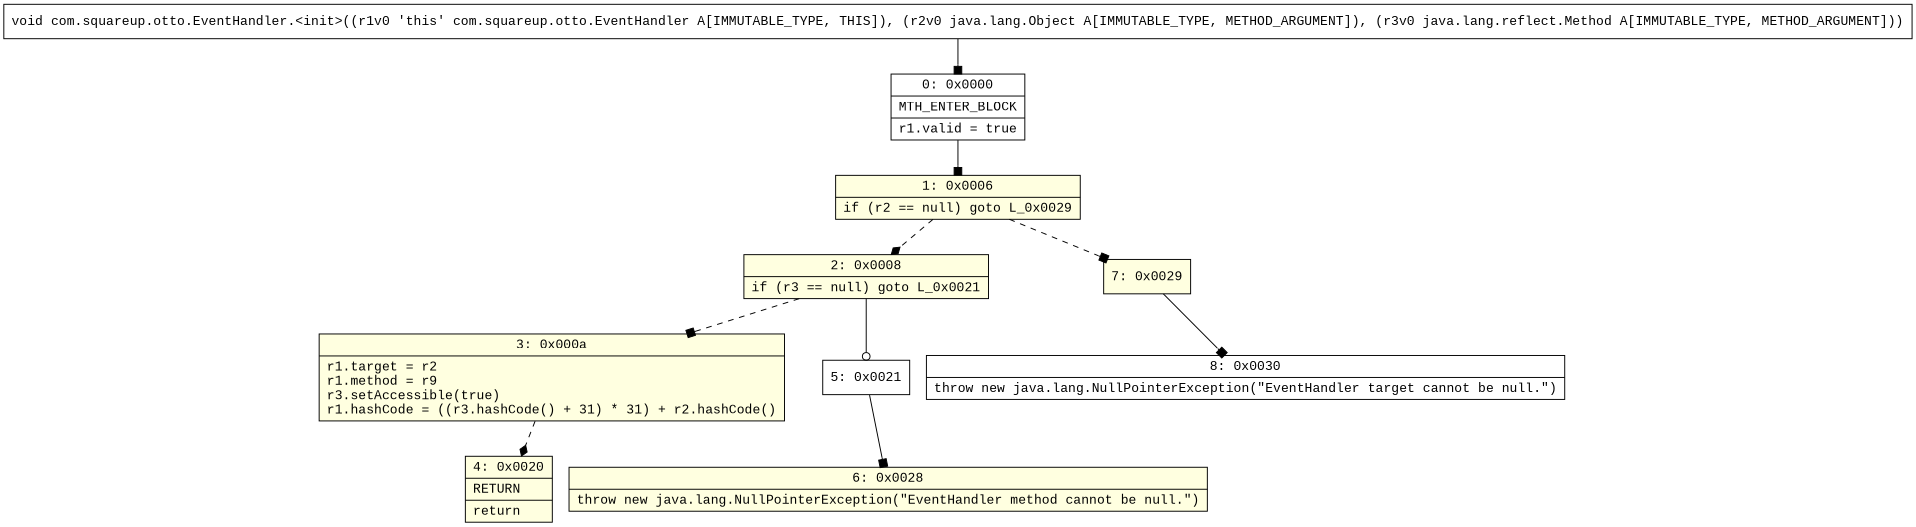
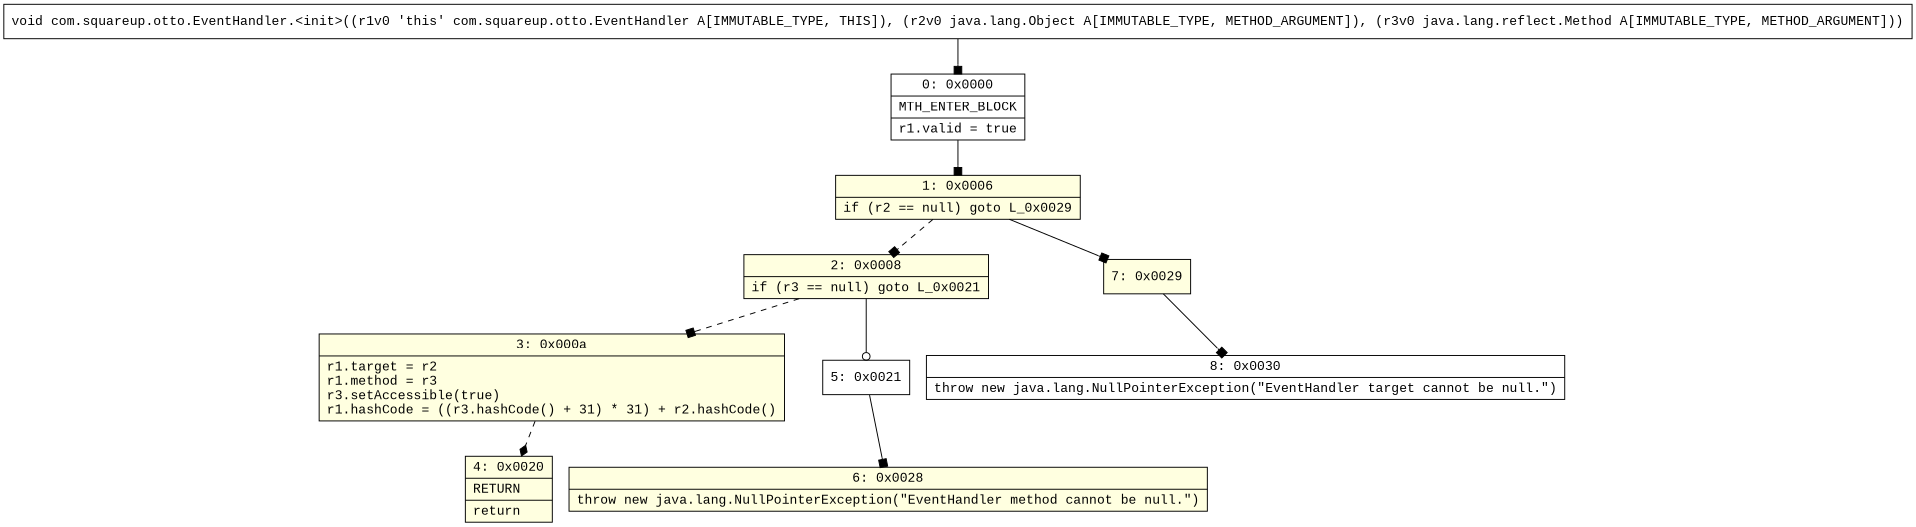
(916, 233) -> (916, 234)
(1054, 238) -> (1054, 238)
(382, 381) -> (382, 381)
